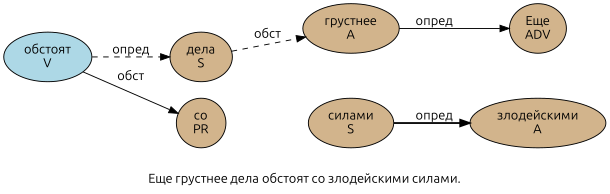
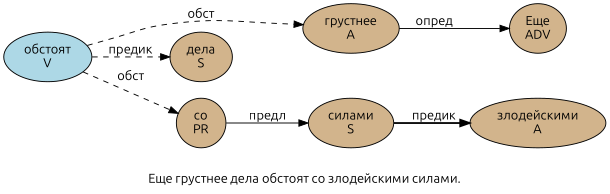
(264, 45) -> (189, 22)
(131, 50) -> (131, 50)
(126, 91) -> (126, 91)
(434, 116) -> (434, 116)
none -> (263, 123)
